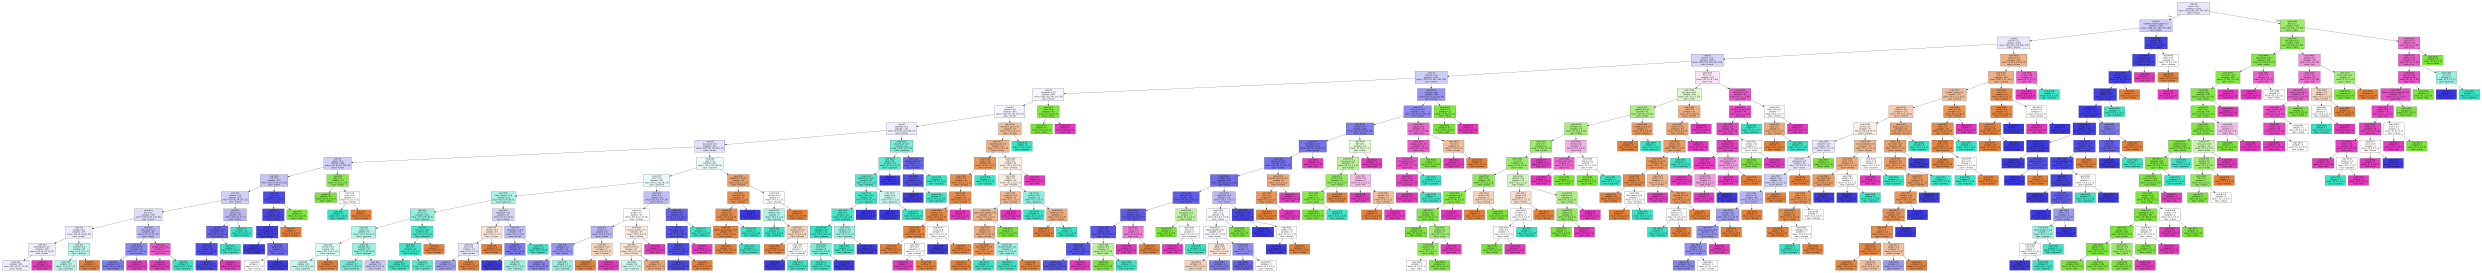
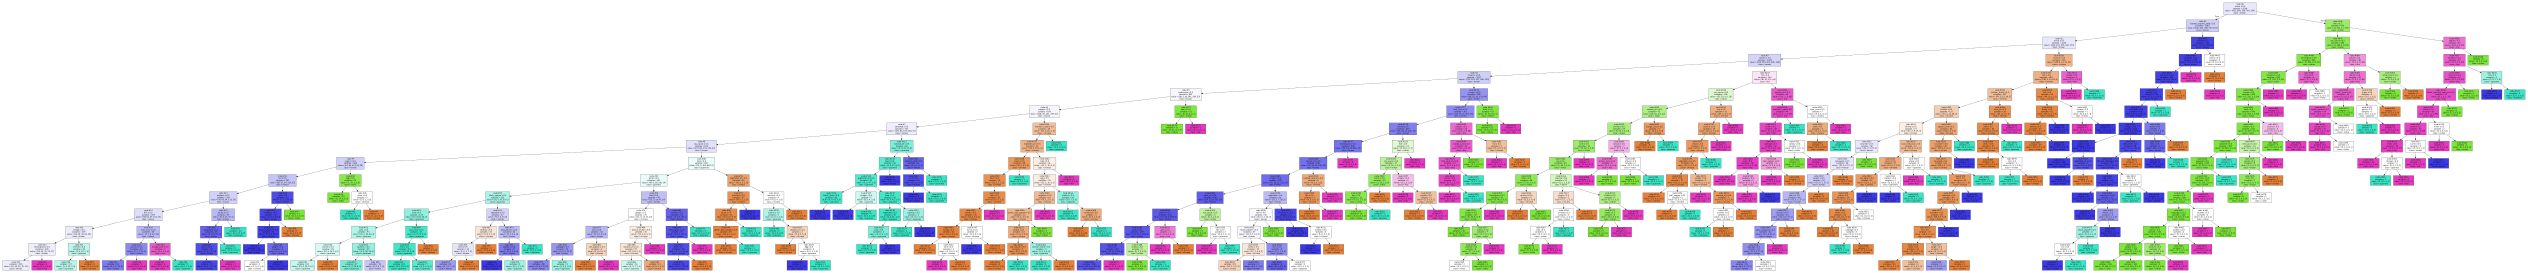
(1901, 133) -> (1946, 133)
(855, 206) -> (877, 189)
